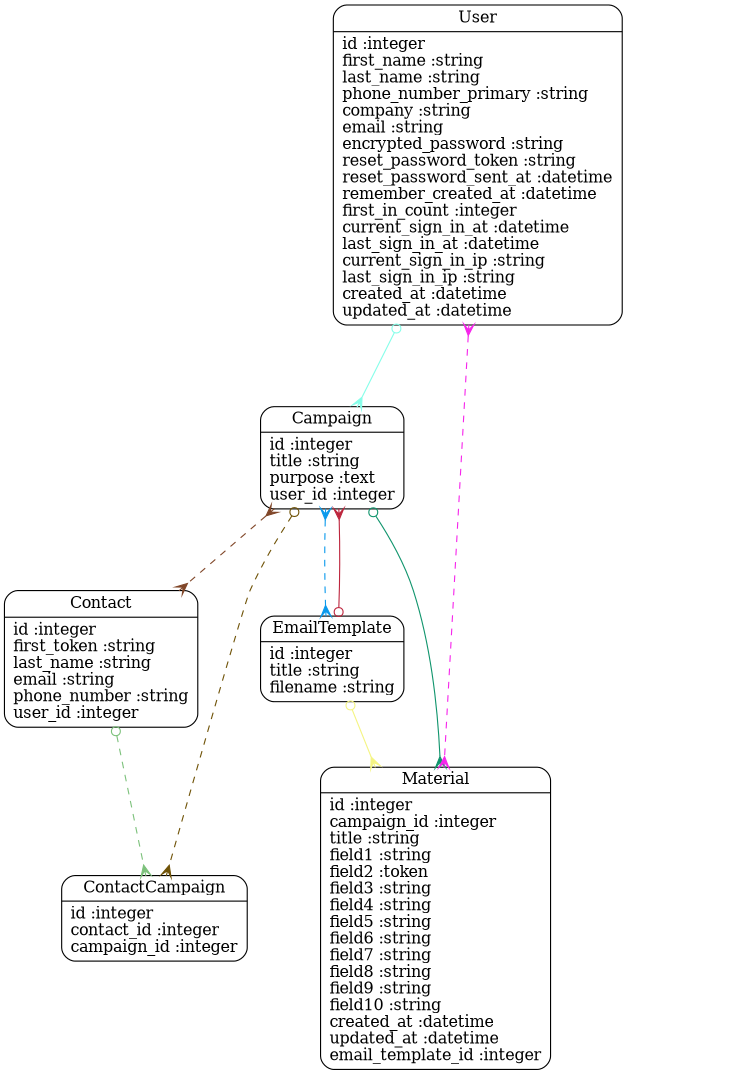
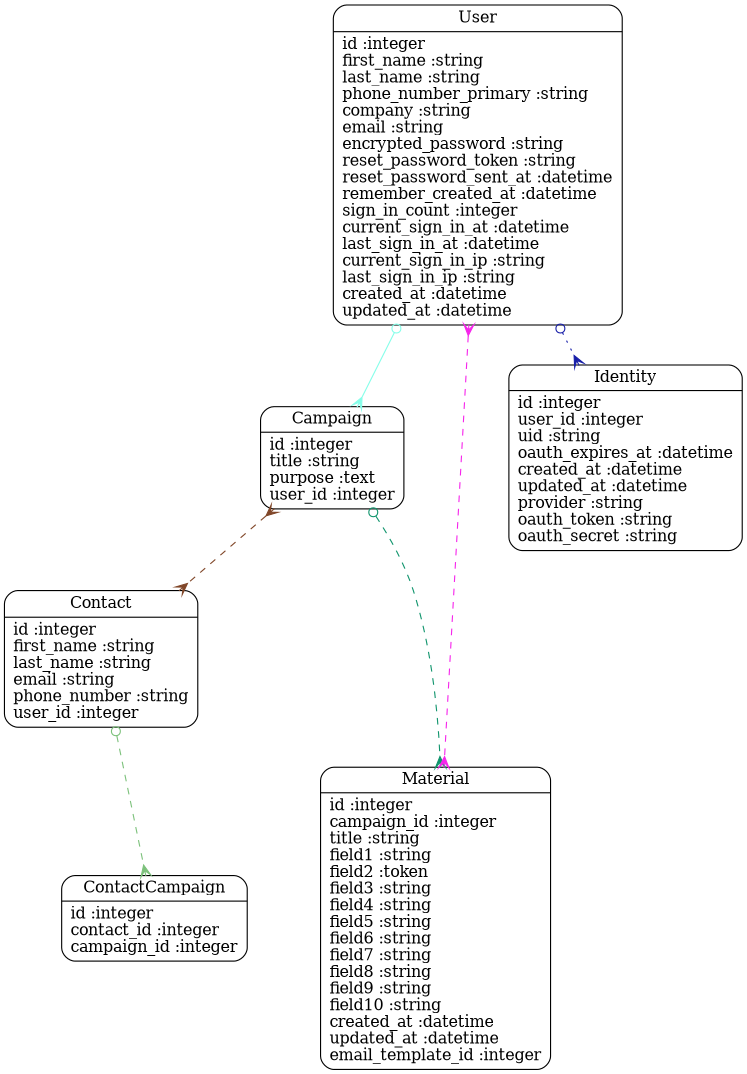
(429, 211) -> (430, 211)
none -> (626, 458)
(424, 631) -> (424, 631)
(84, 647) -> (84, 647)
(332, 659) -> none
(221, 686) -> none
